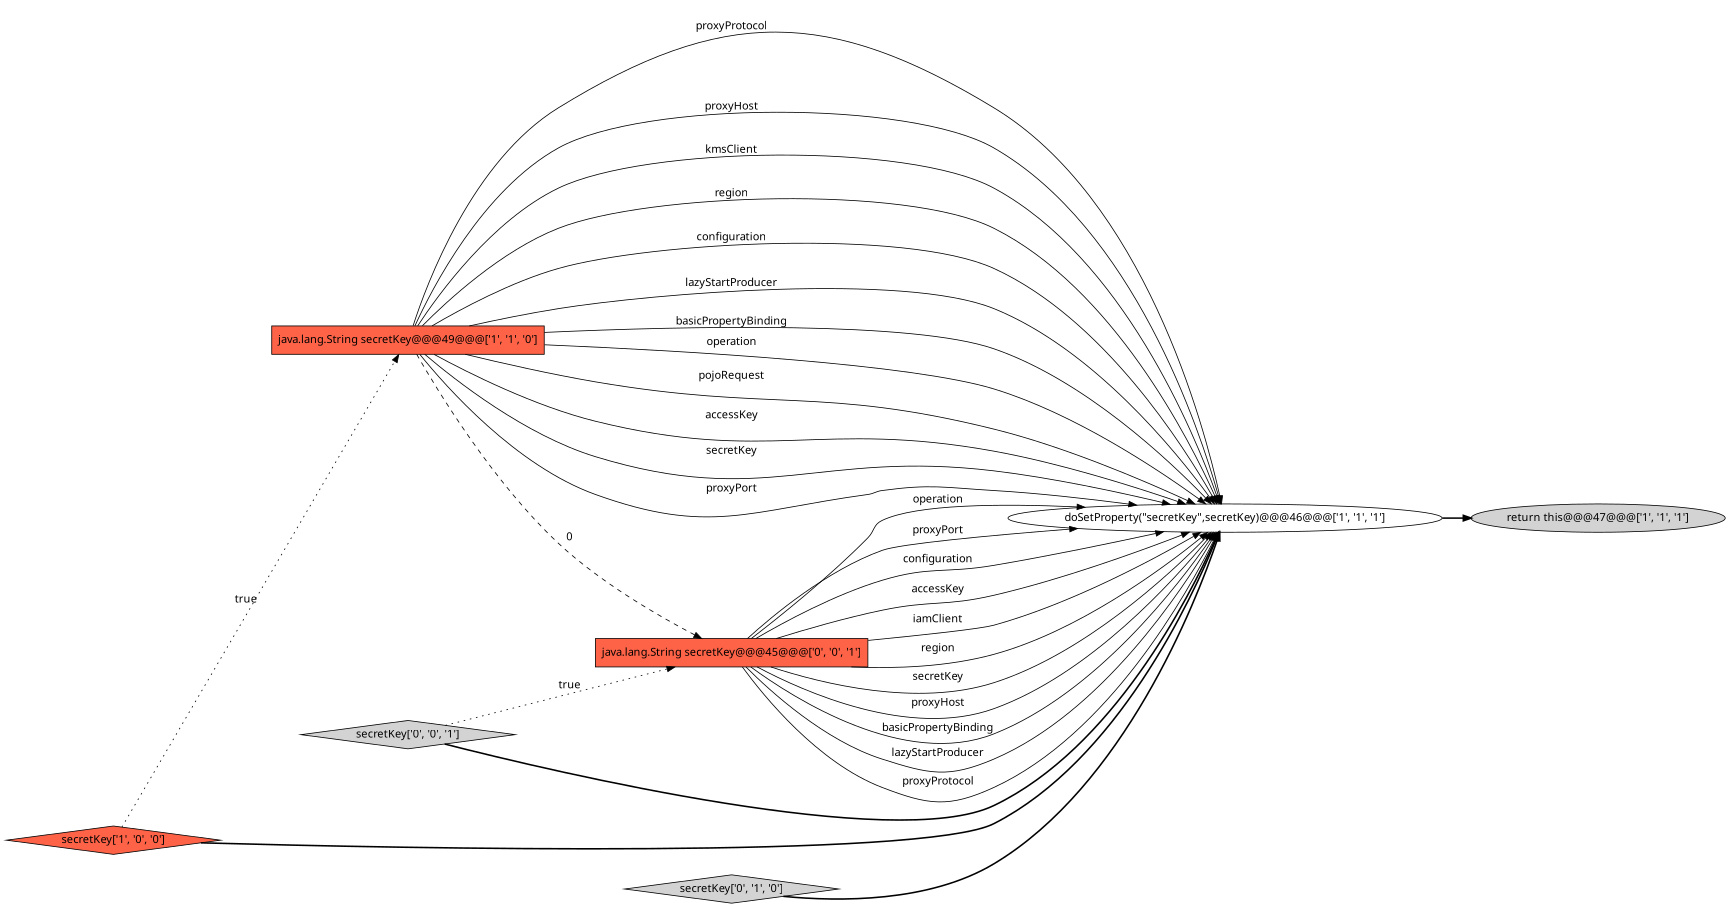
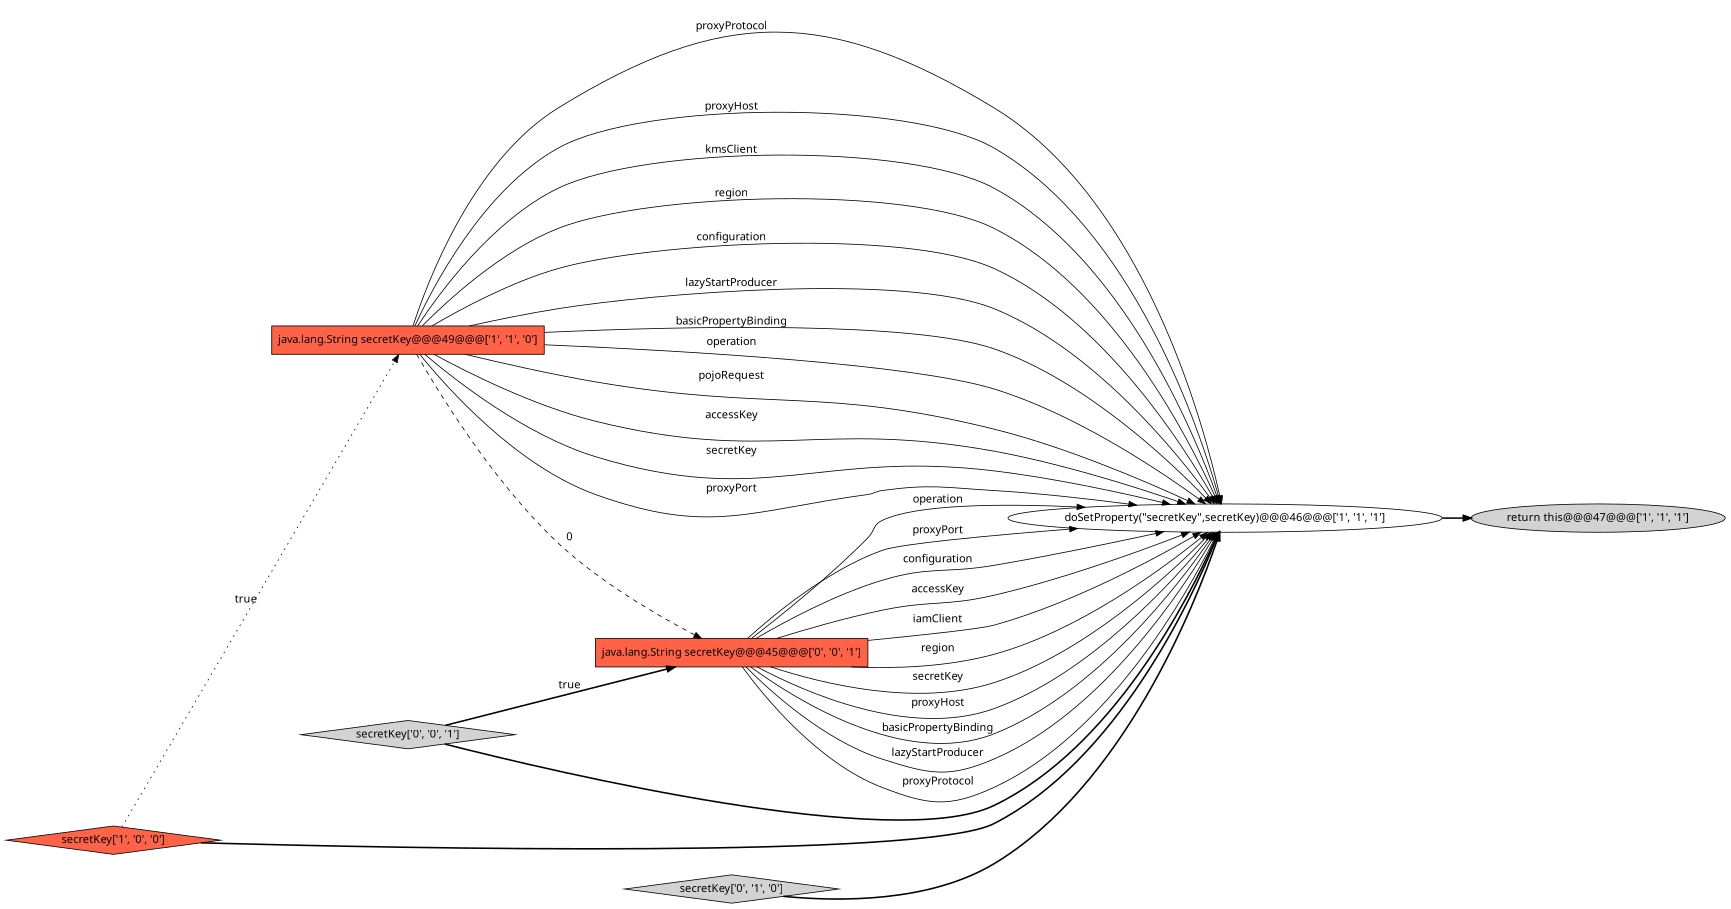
(556, 697) -> (556, 697)
